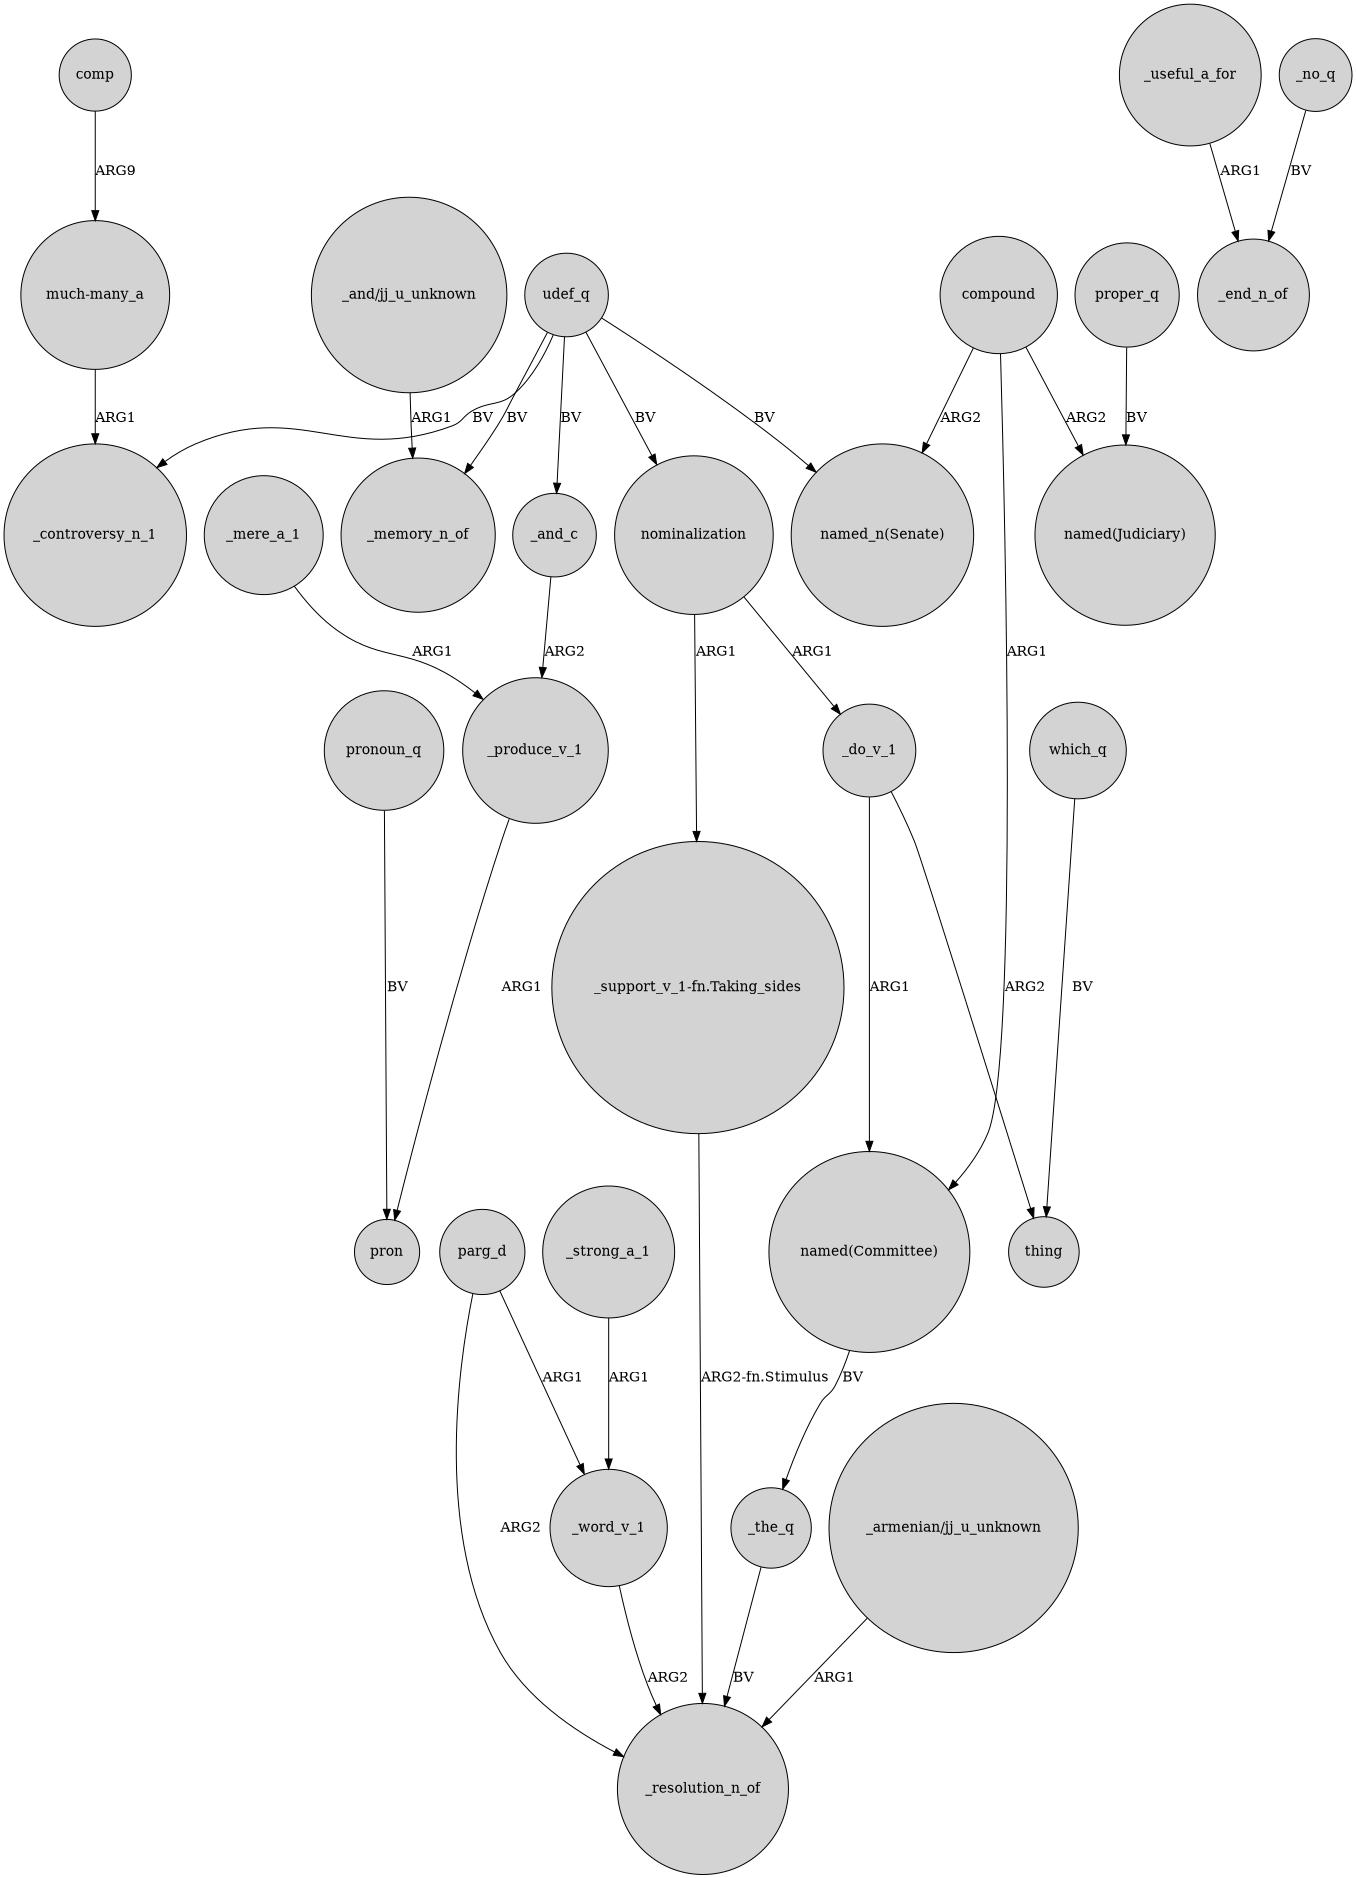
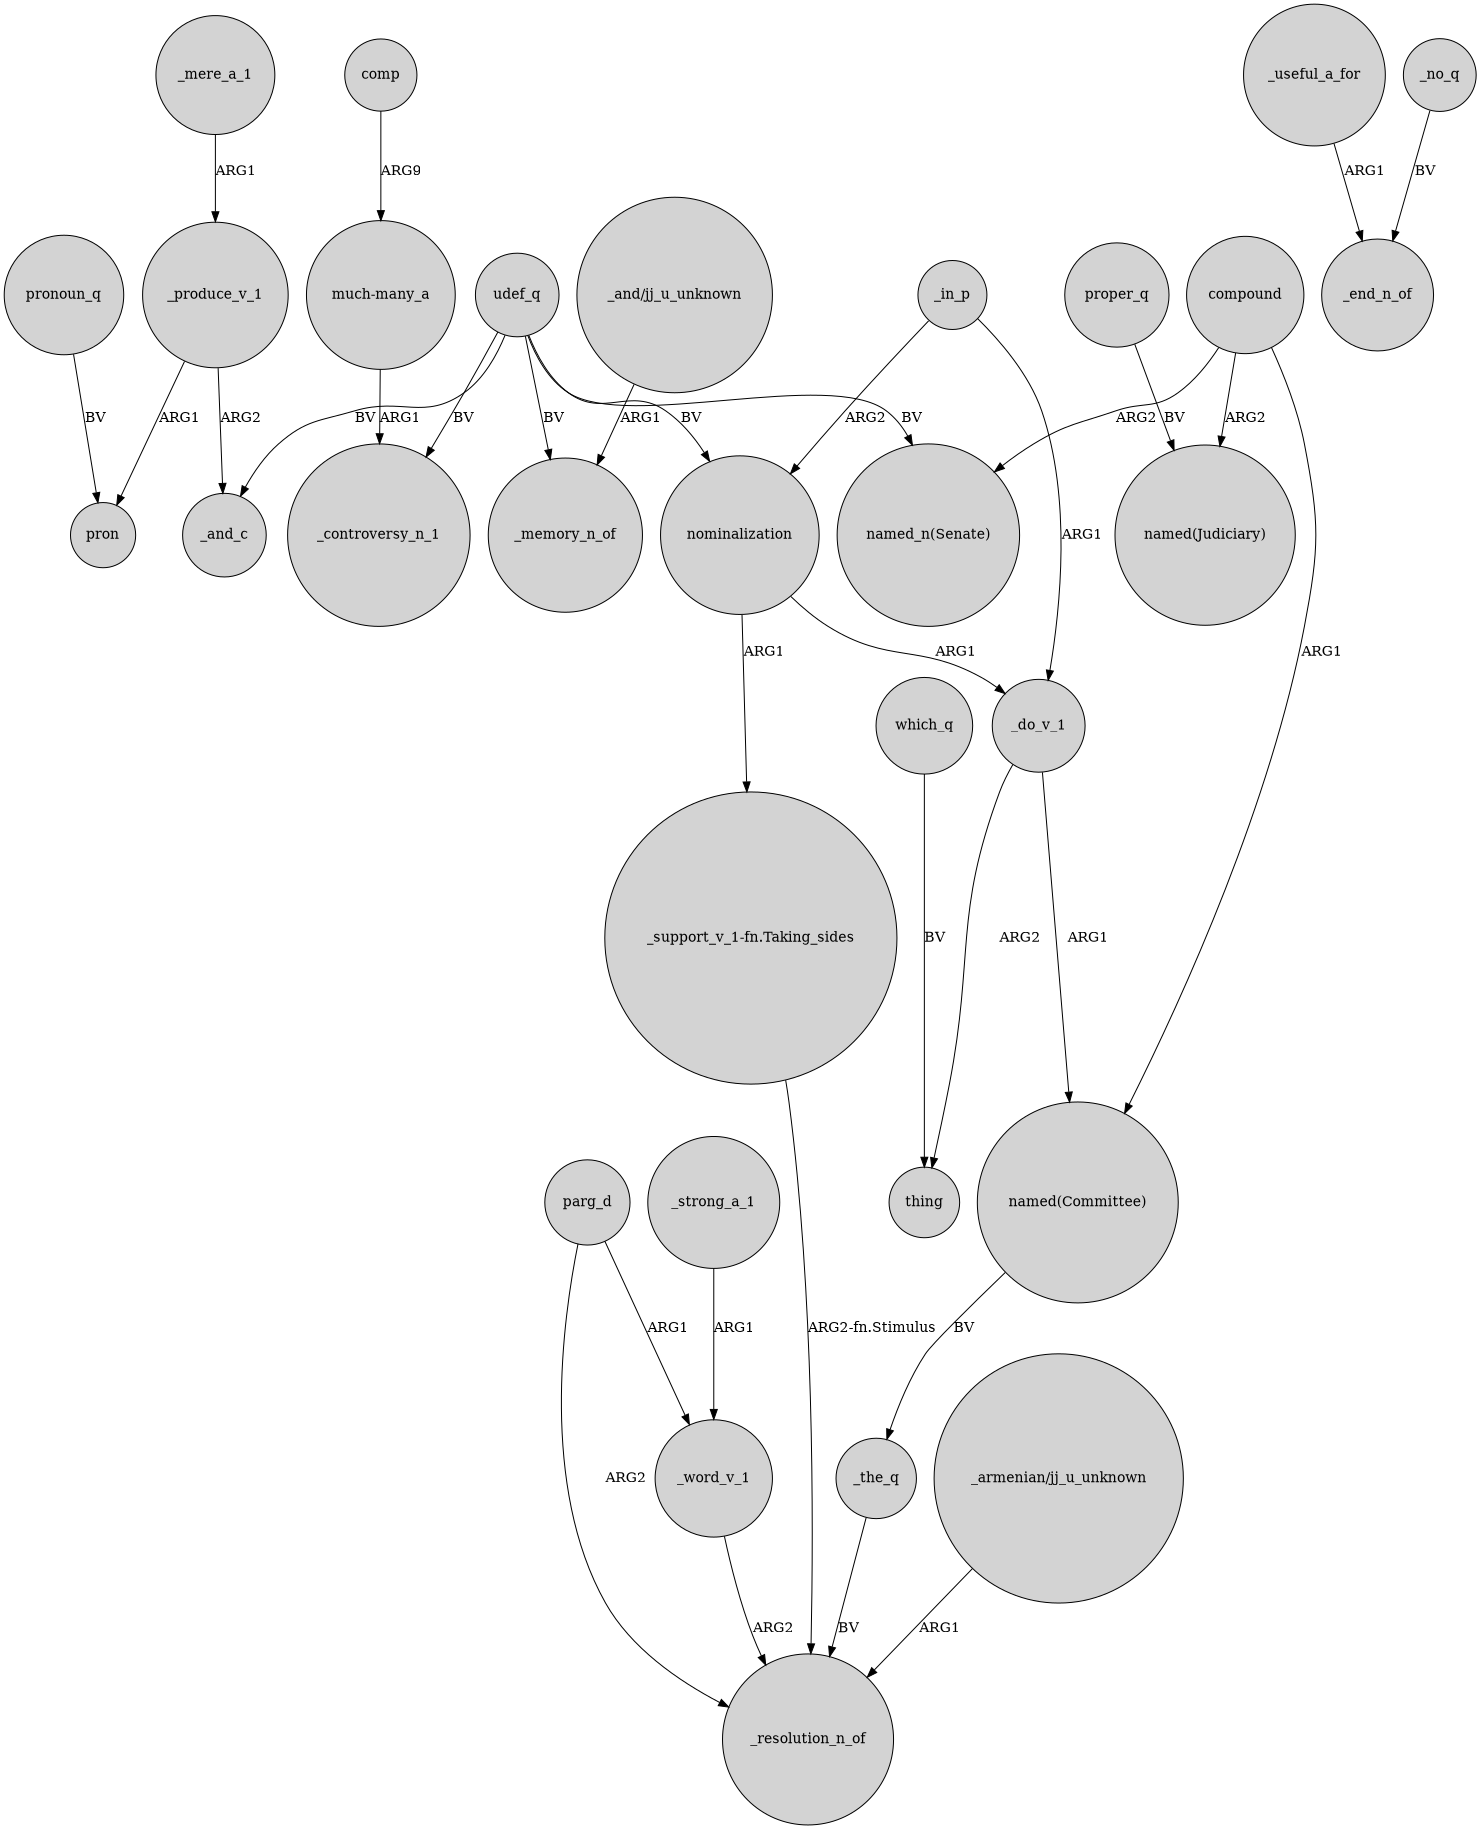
none -> (952, 295)
(547, 622) -> (220, 426)
